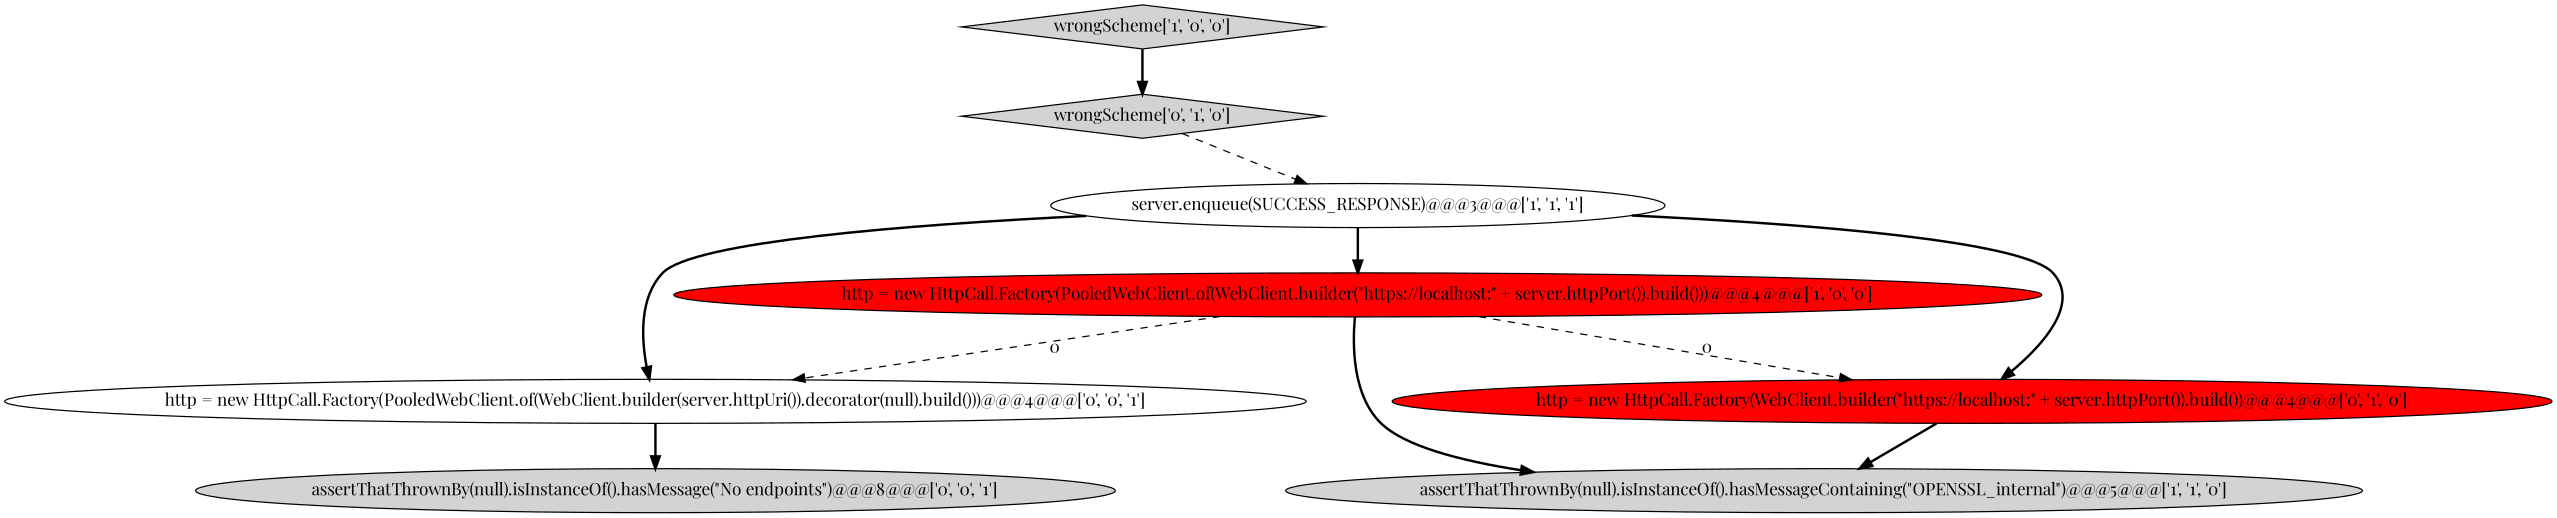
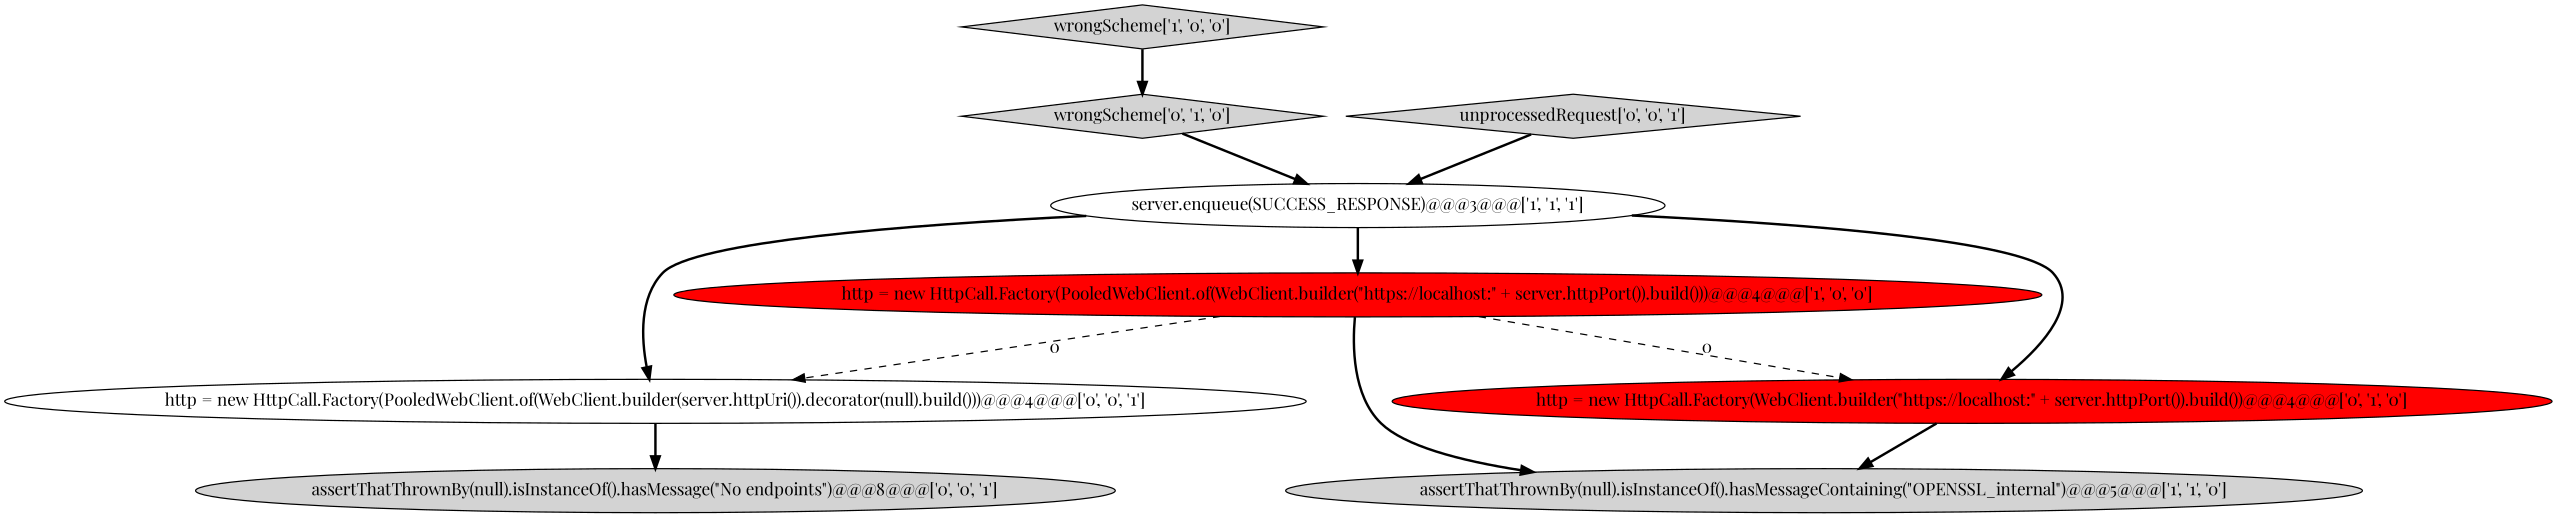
none -> (1573, 116)
(1239, 156) -> (1239, 156)
